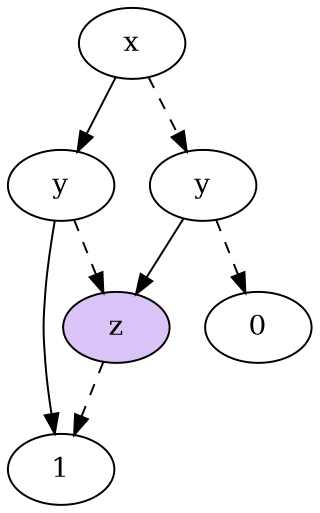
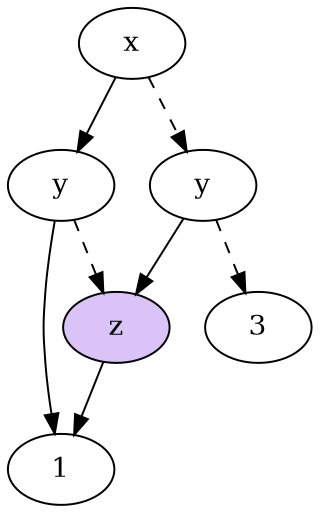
(258, 327) -> (258, 327)
(92, 389) -> (92, 389)
